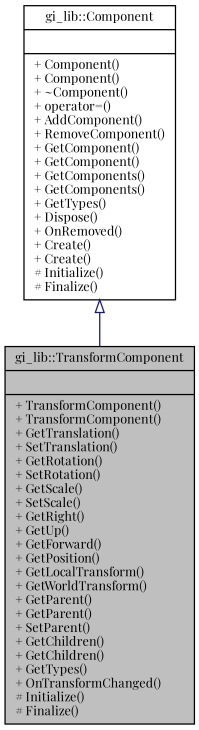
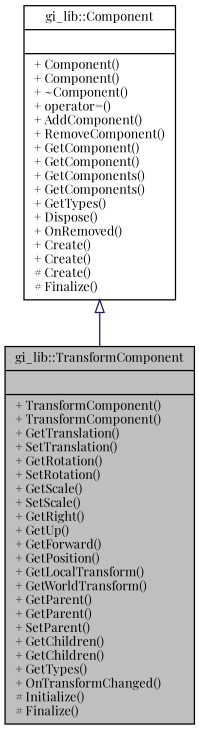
(69, 273) -> (63, 273)
